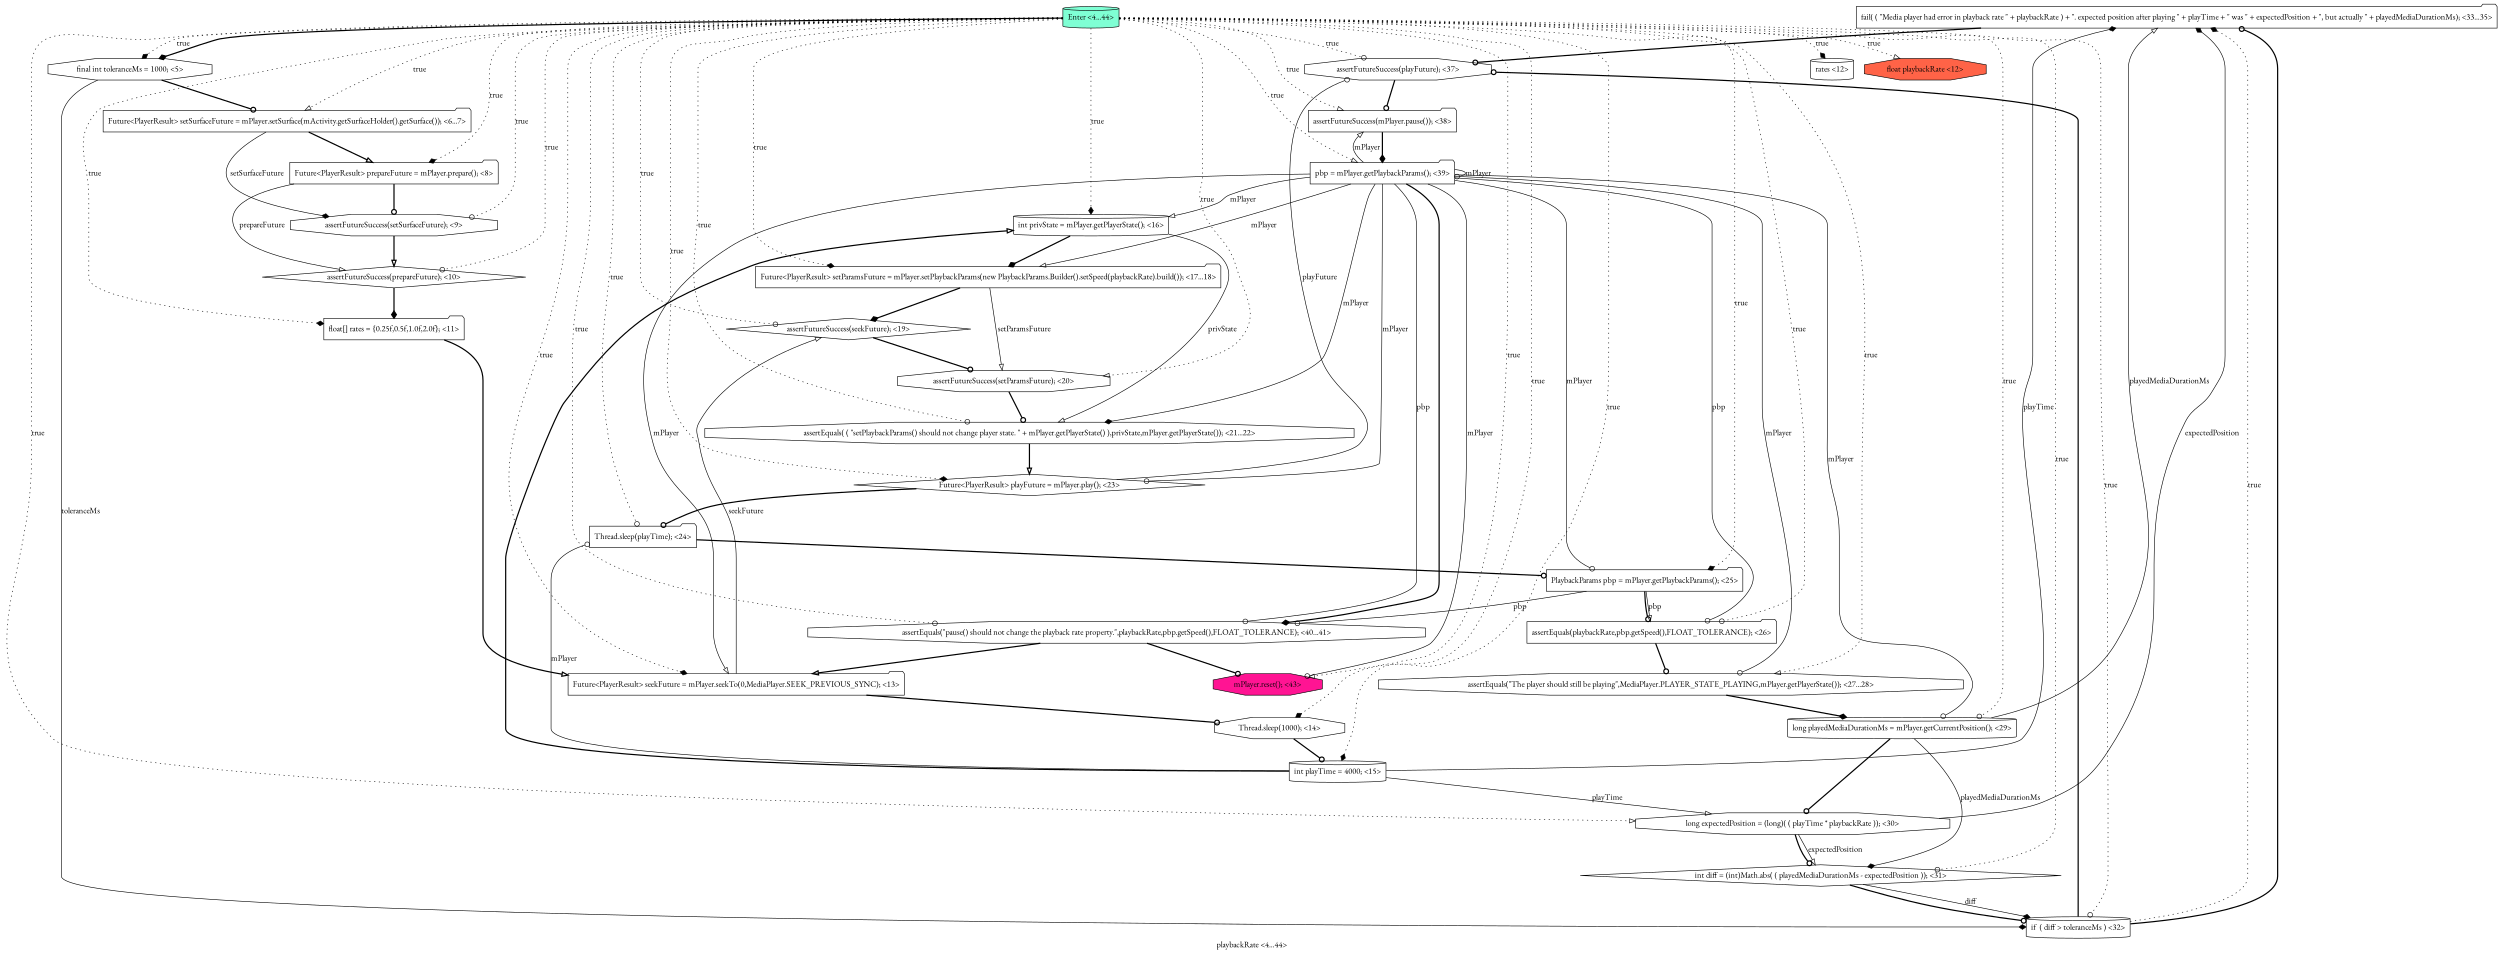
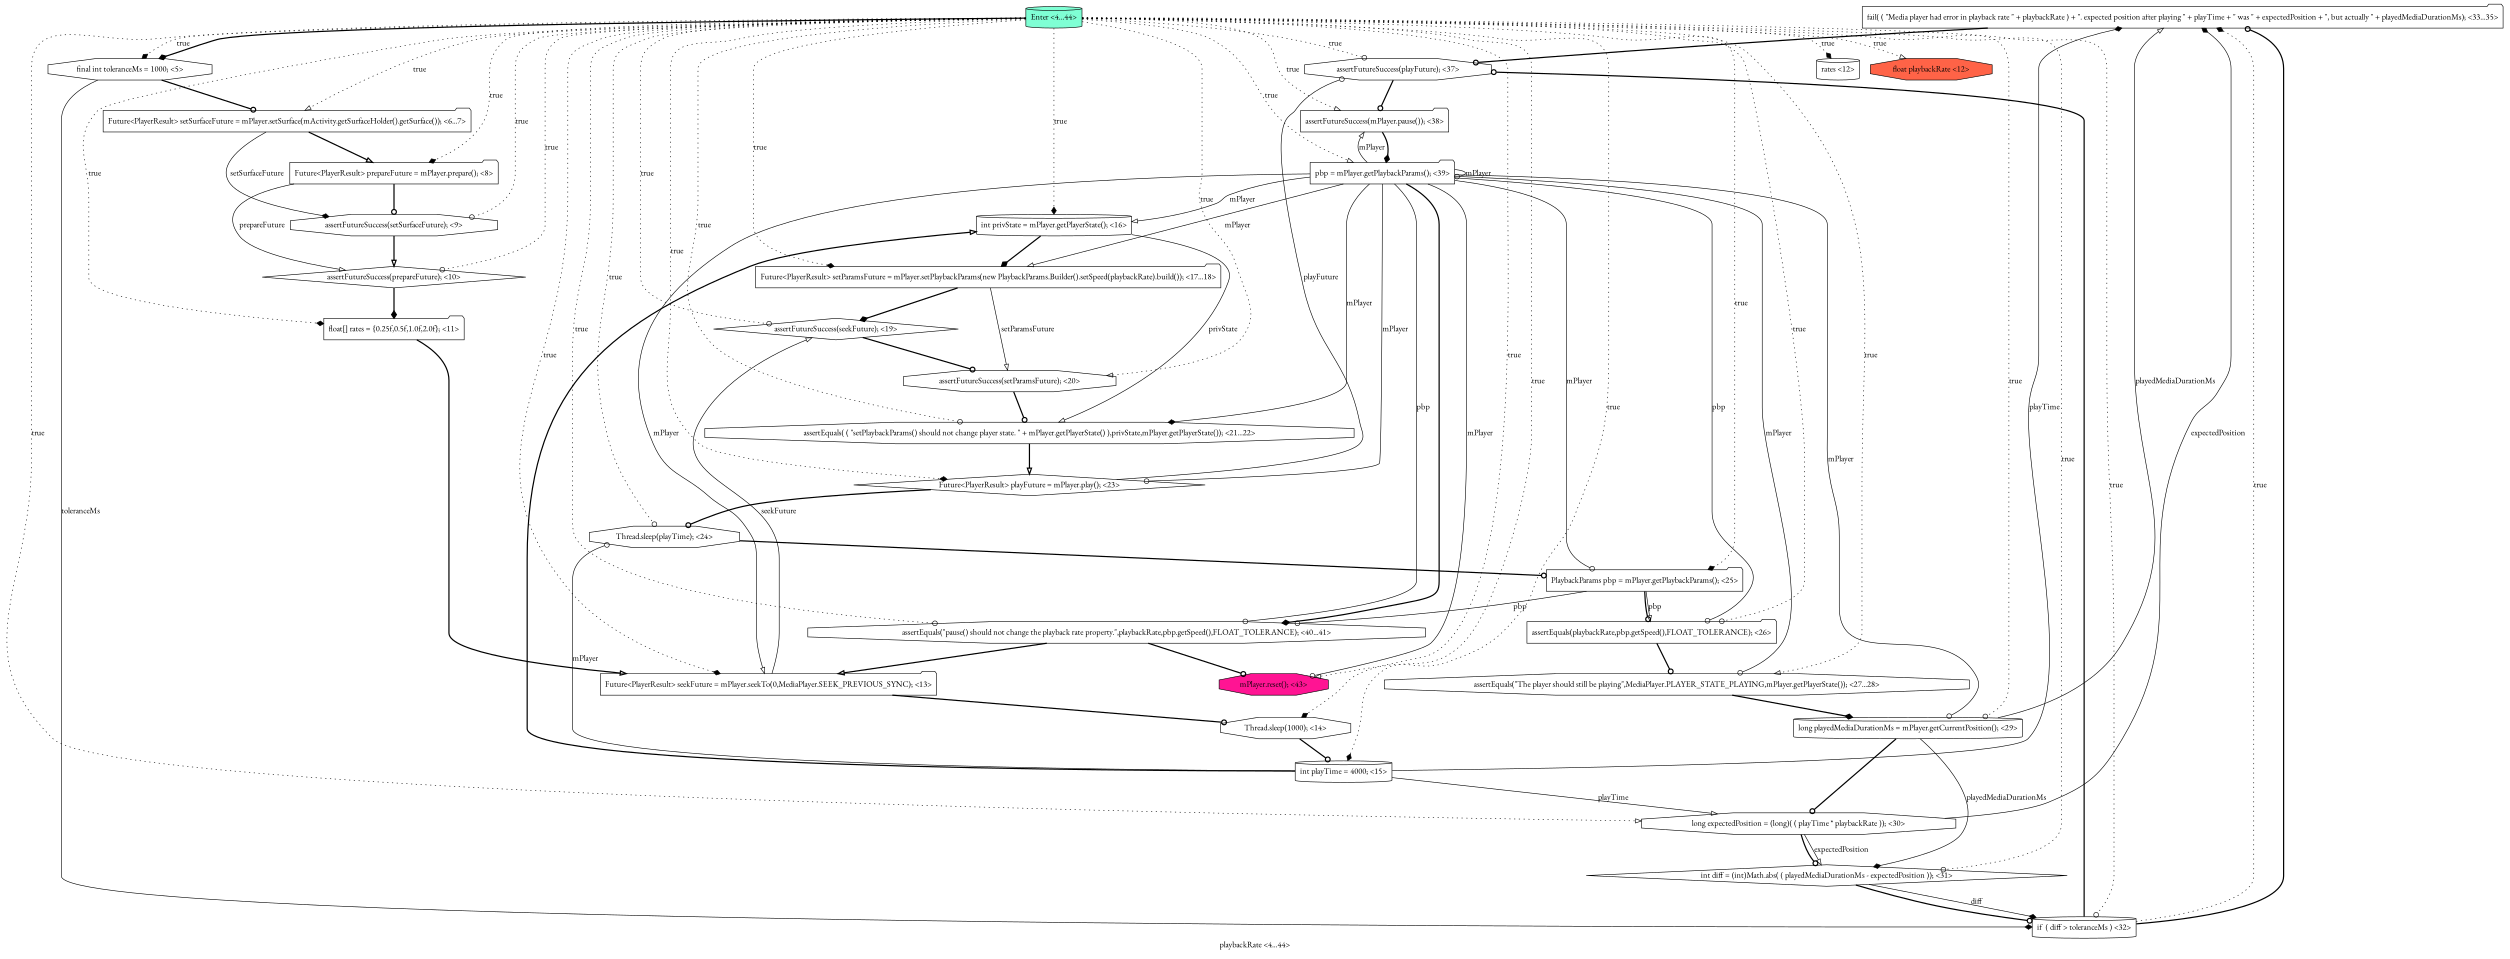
(643, 537) -> (665, 537)
